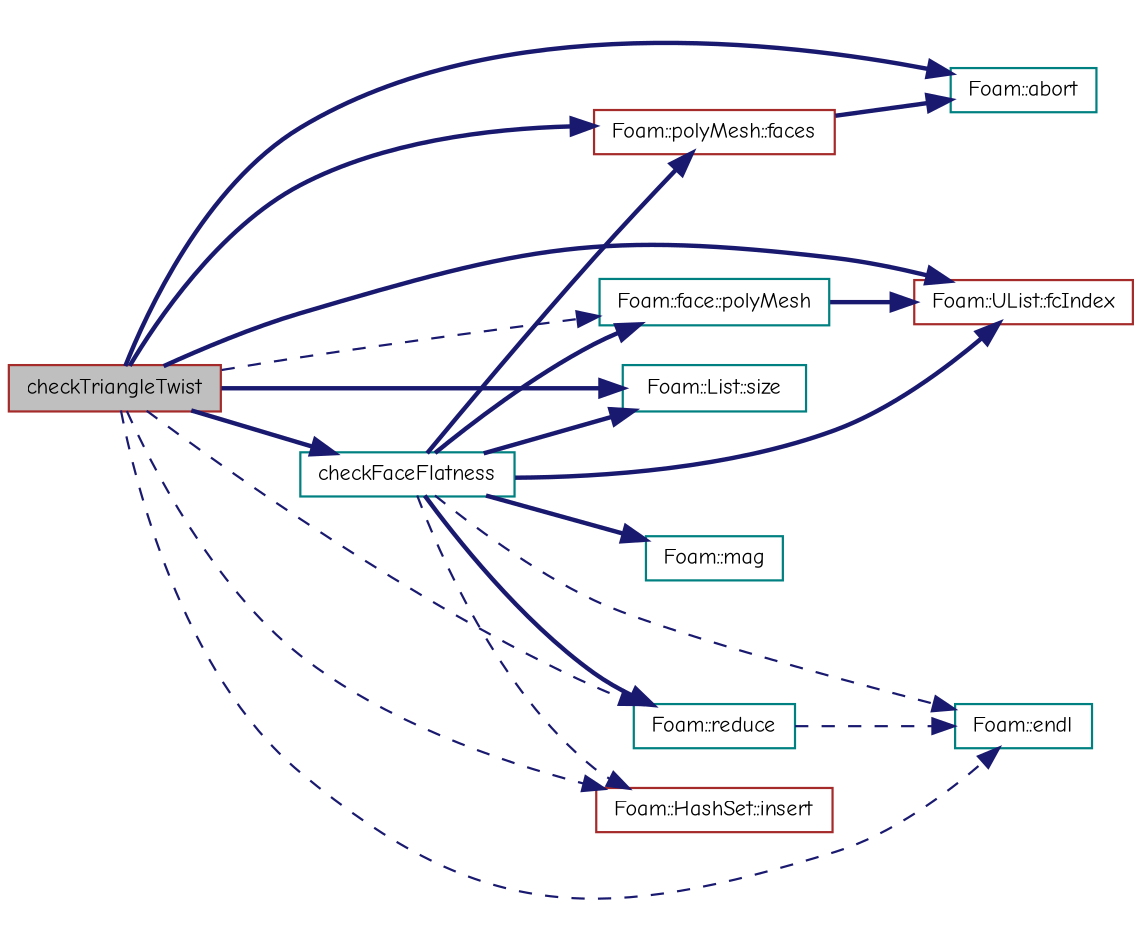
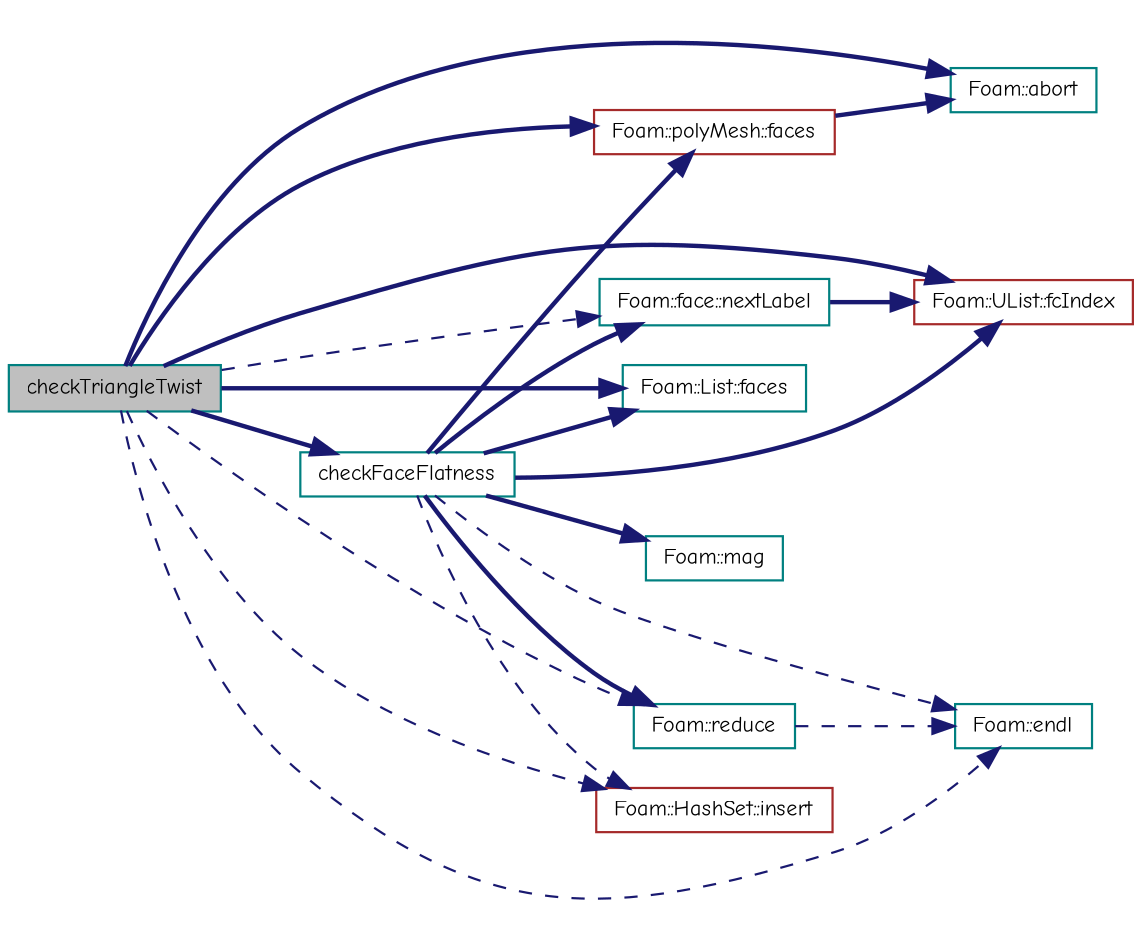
(714, 302) -> (714, 302)
(115, 388) -> (115, 388)
(714, 388) -> (714, 388)
